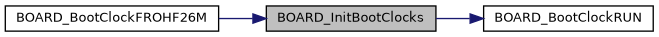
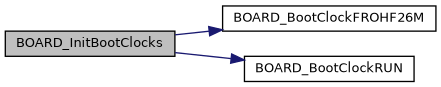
(236, 19) -> (192, 33)
